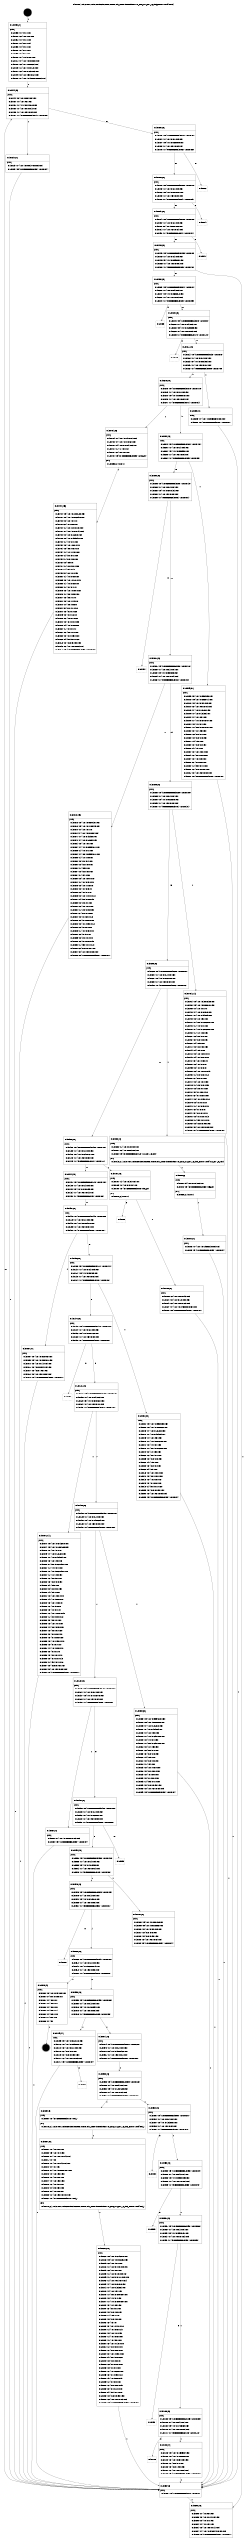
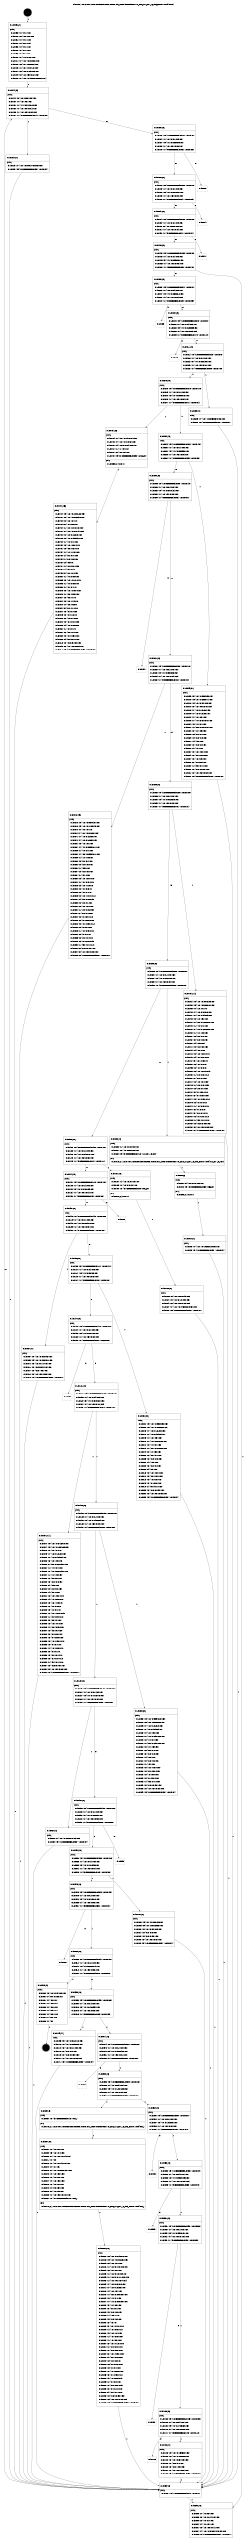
(124, 1208) -> (110, 1207)
(79, 2073) -> (96, 2071)
none -> (205, 2206)
